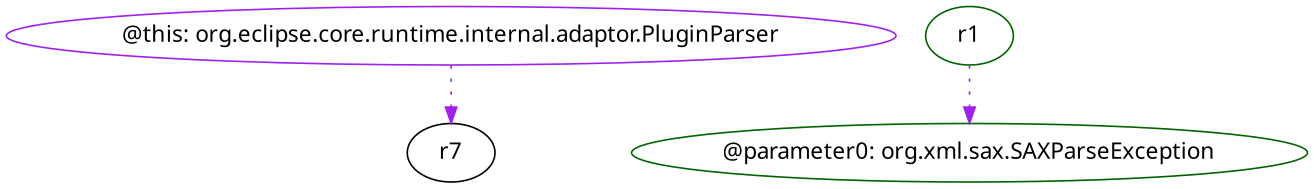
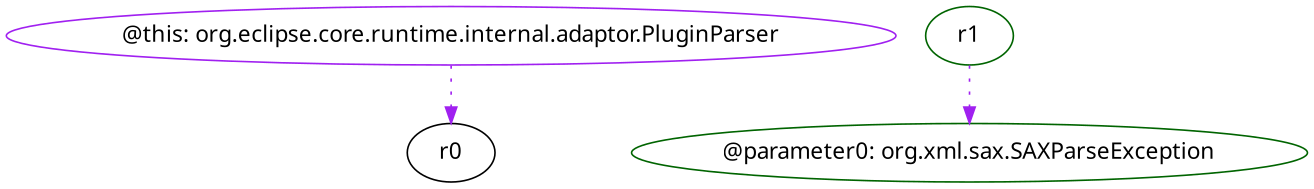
(451, 153) -> (451, 153)
